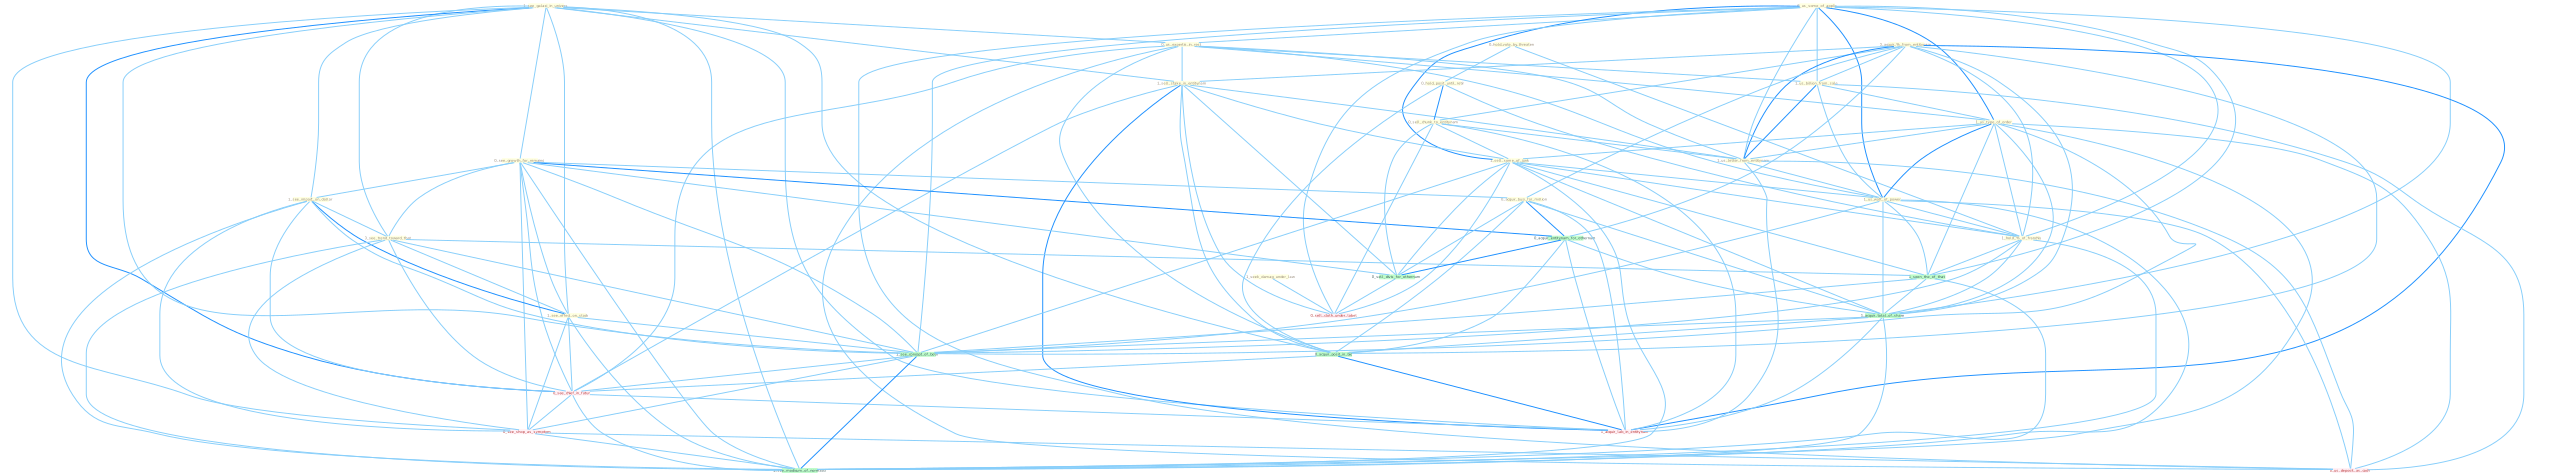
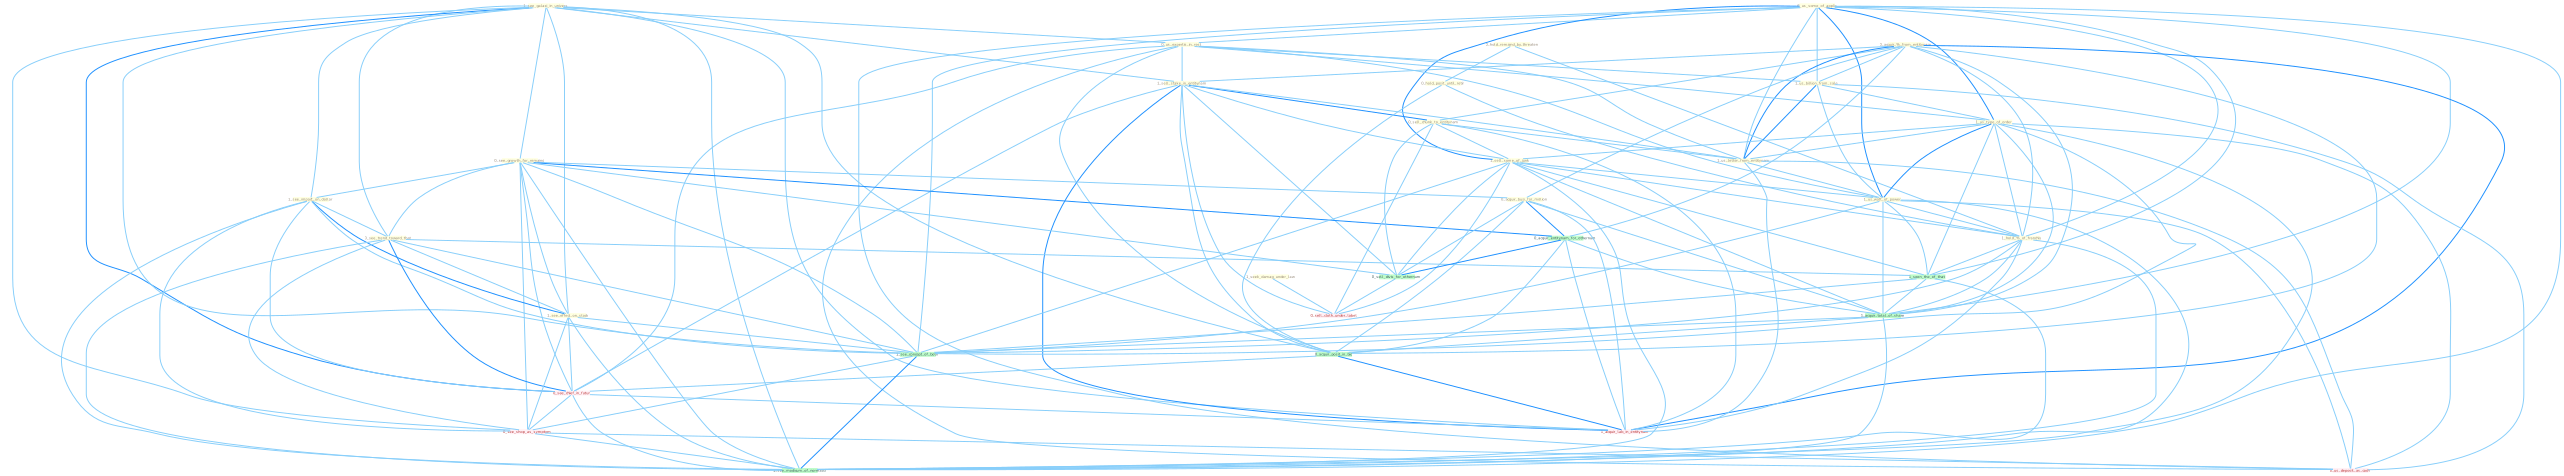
(1512, 45) -> (1512, 45)
(1378, 84) -> (2239, 398)
(1439, 103) -> (1308, 103)
(456, 341) -> (456, 341)
(745, 374) -> none
(1786, 395) -> (1853, 376)
